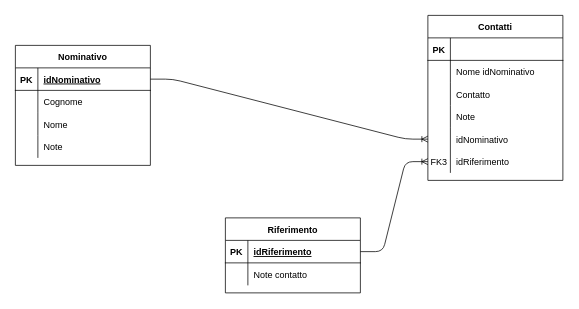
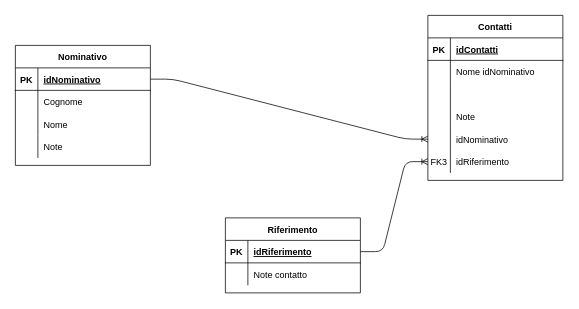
none -> (507, 49)
(507, 94) -> none
